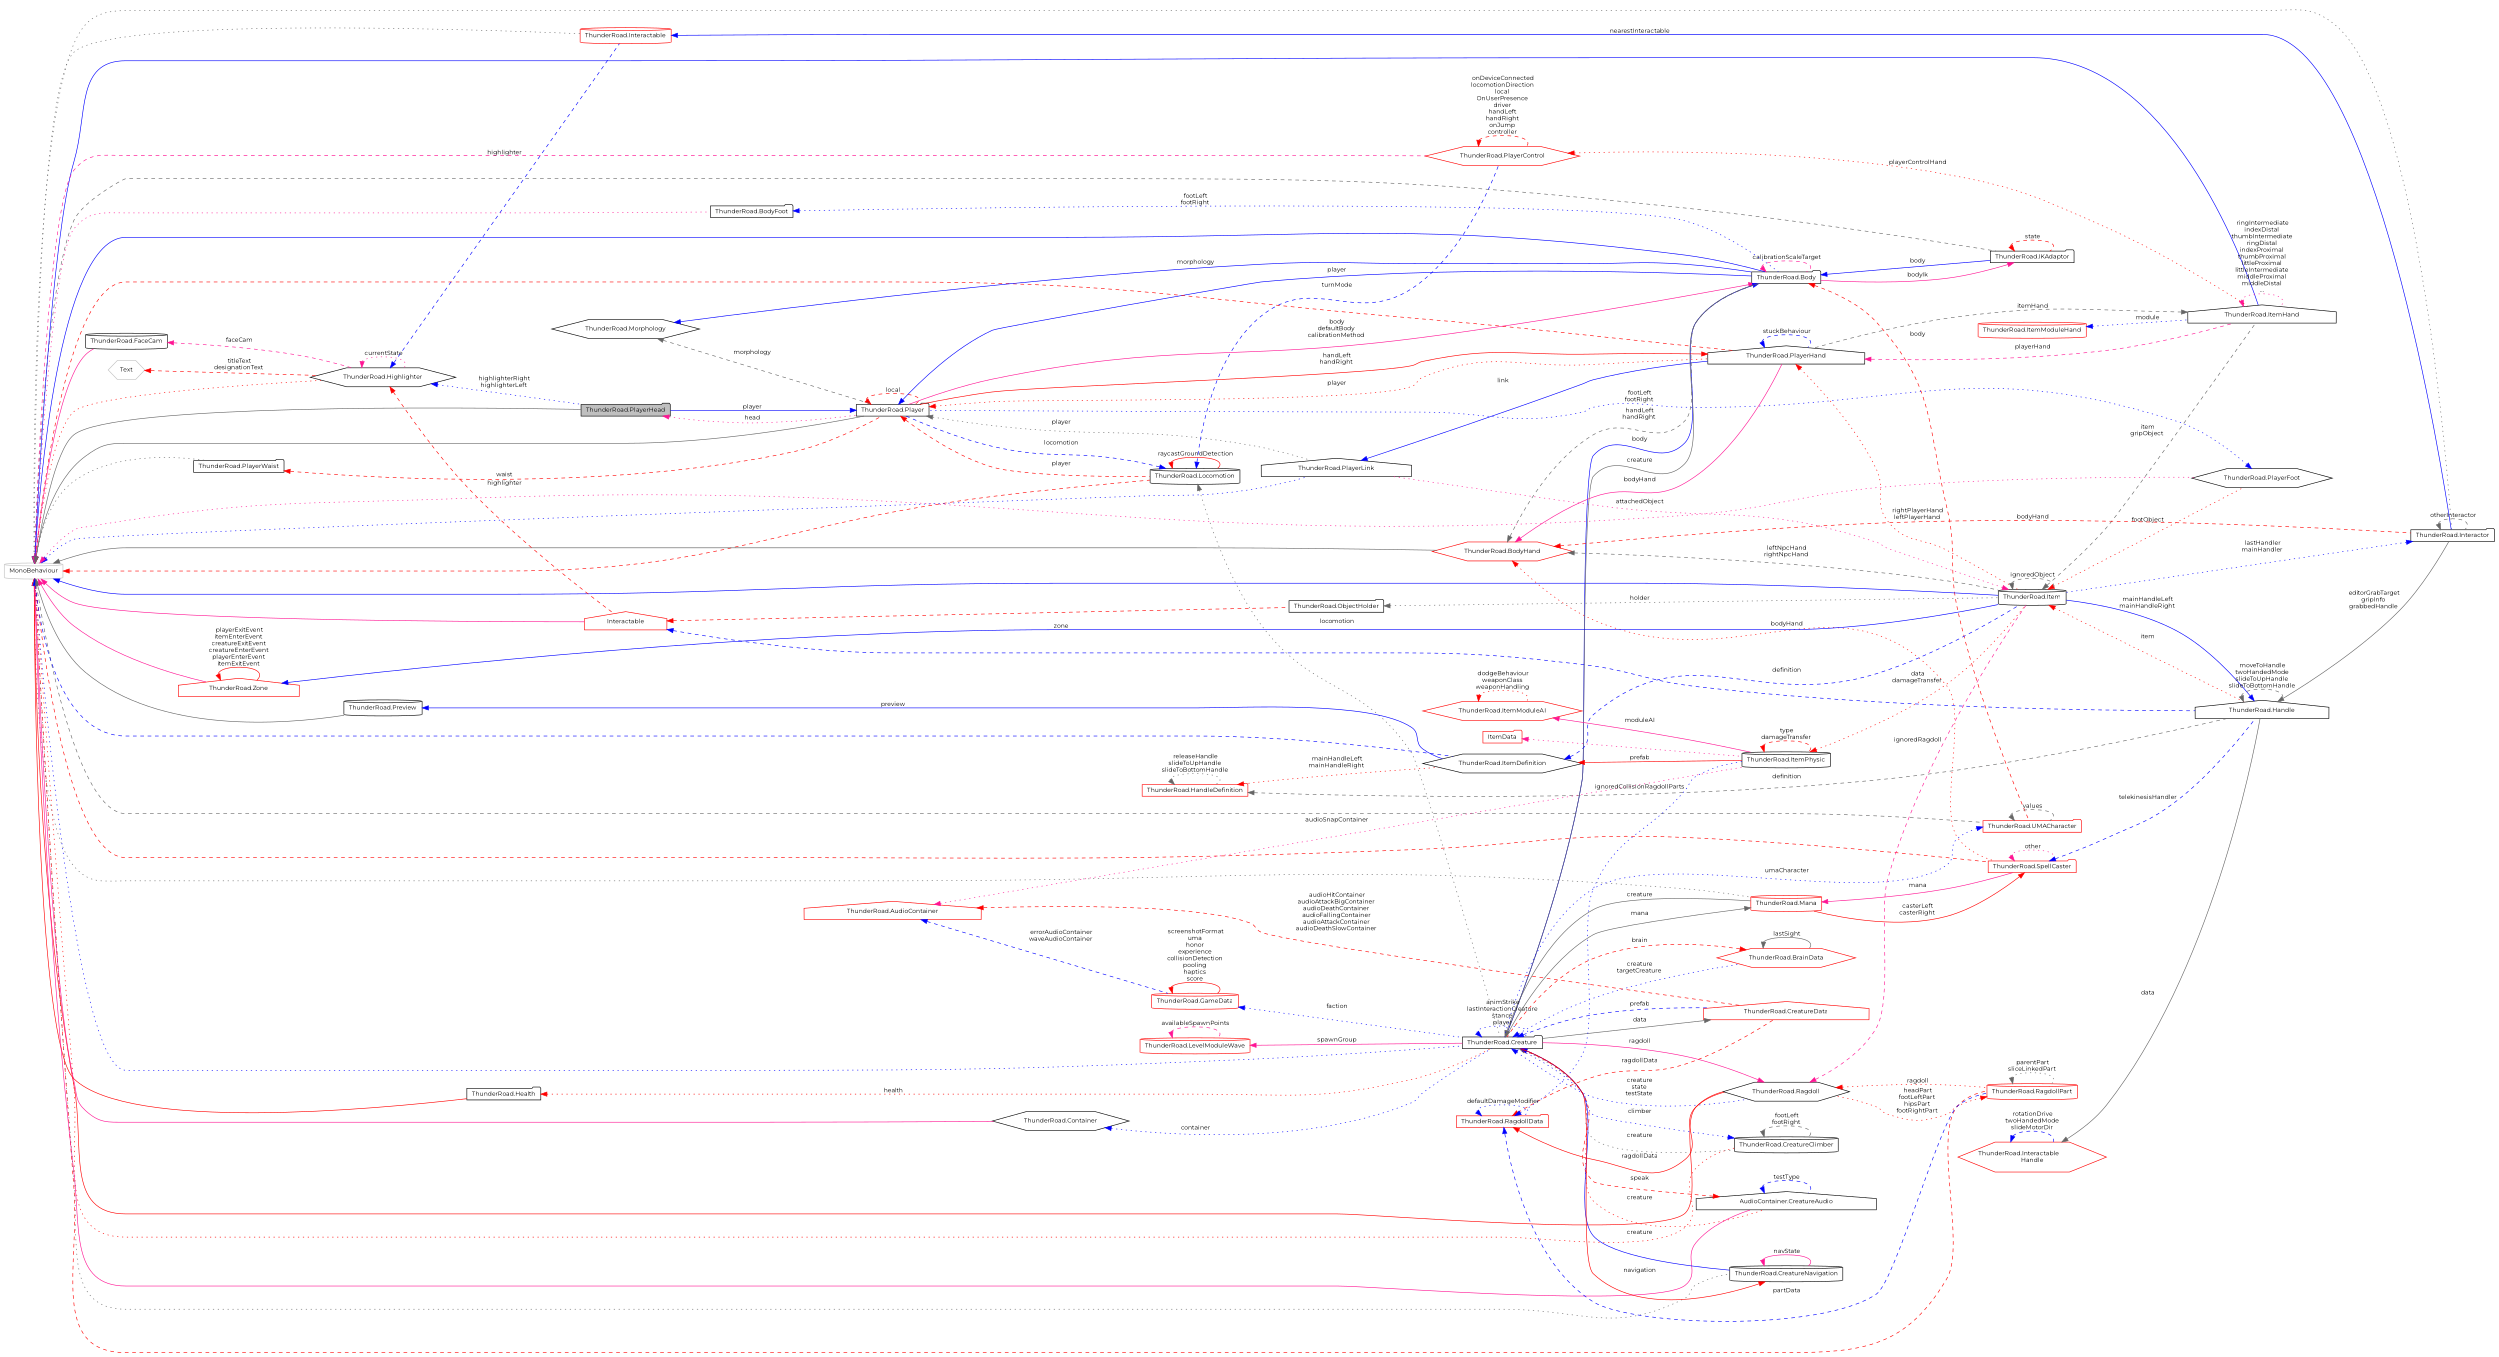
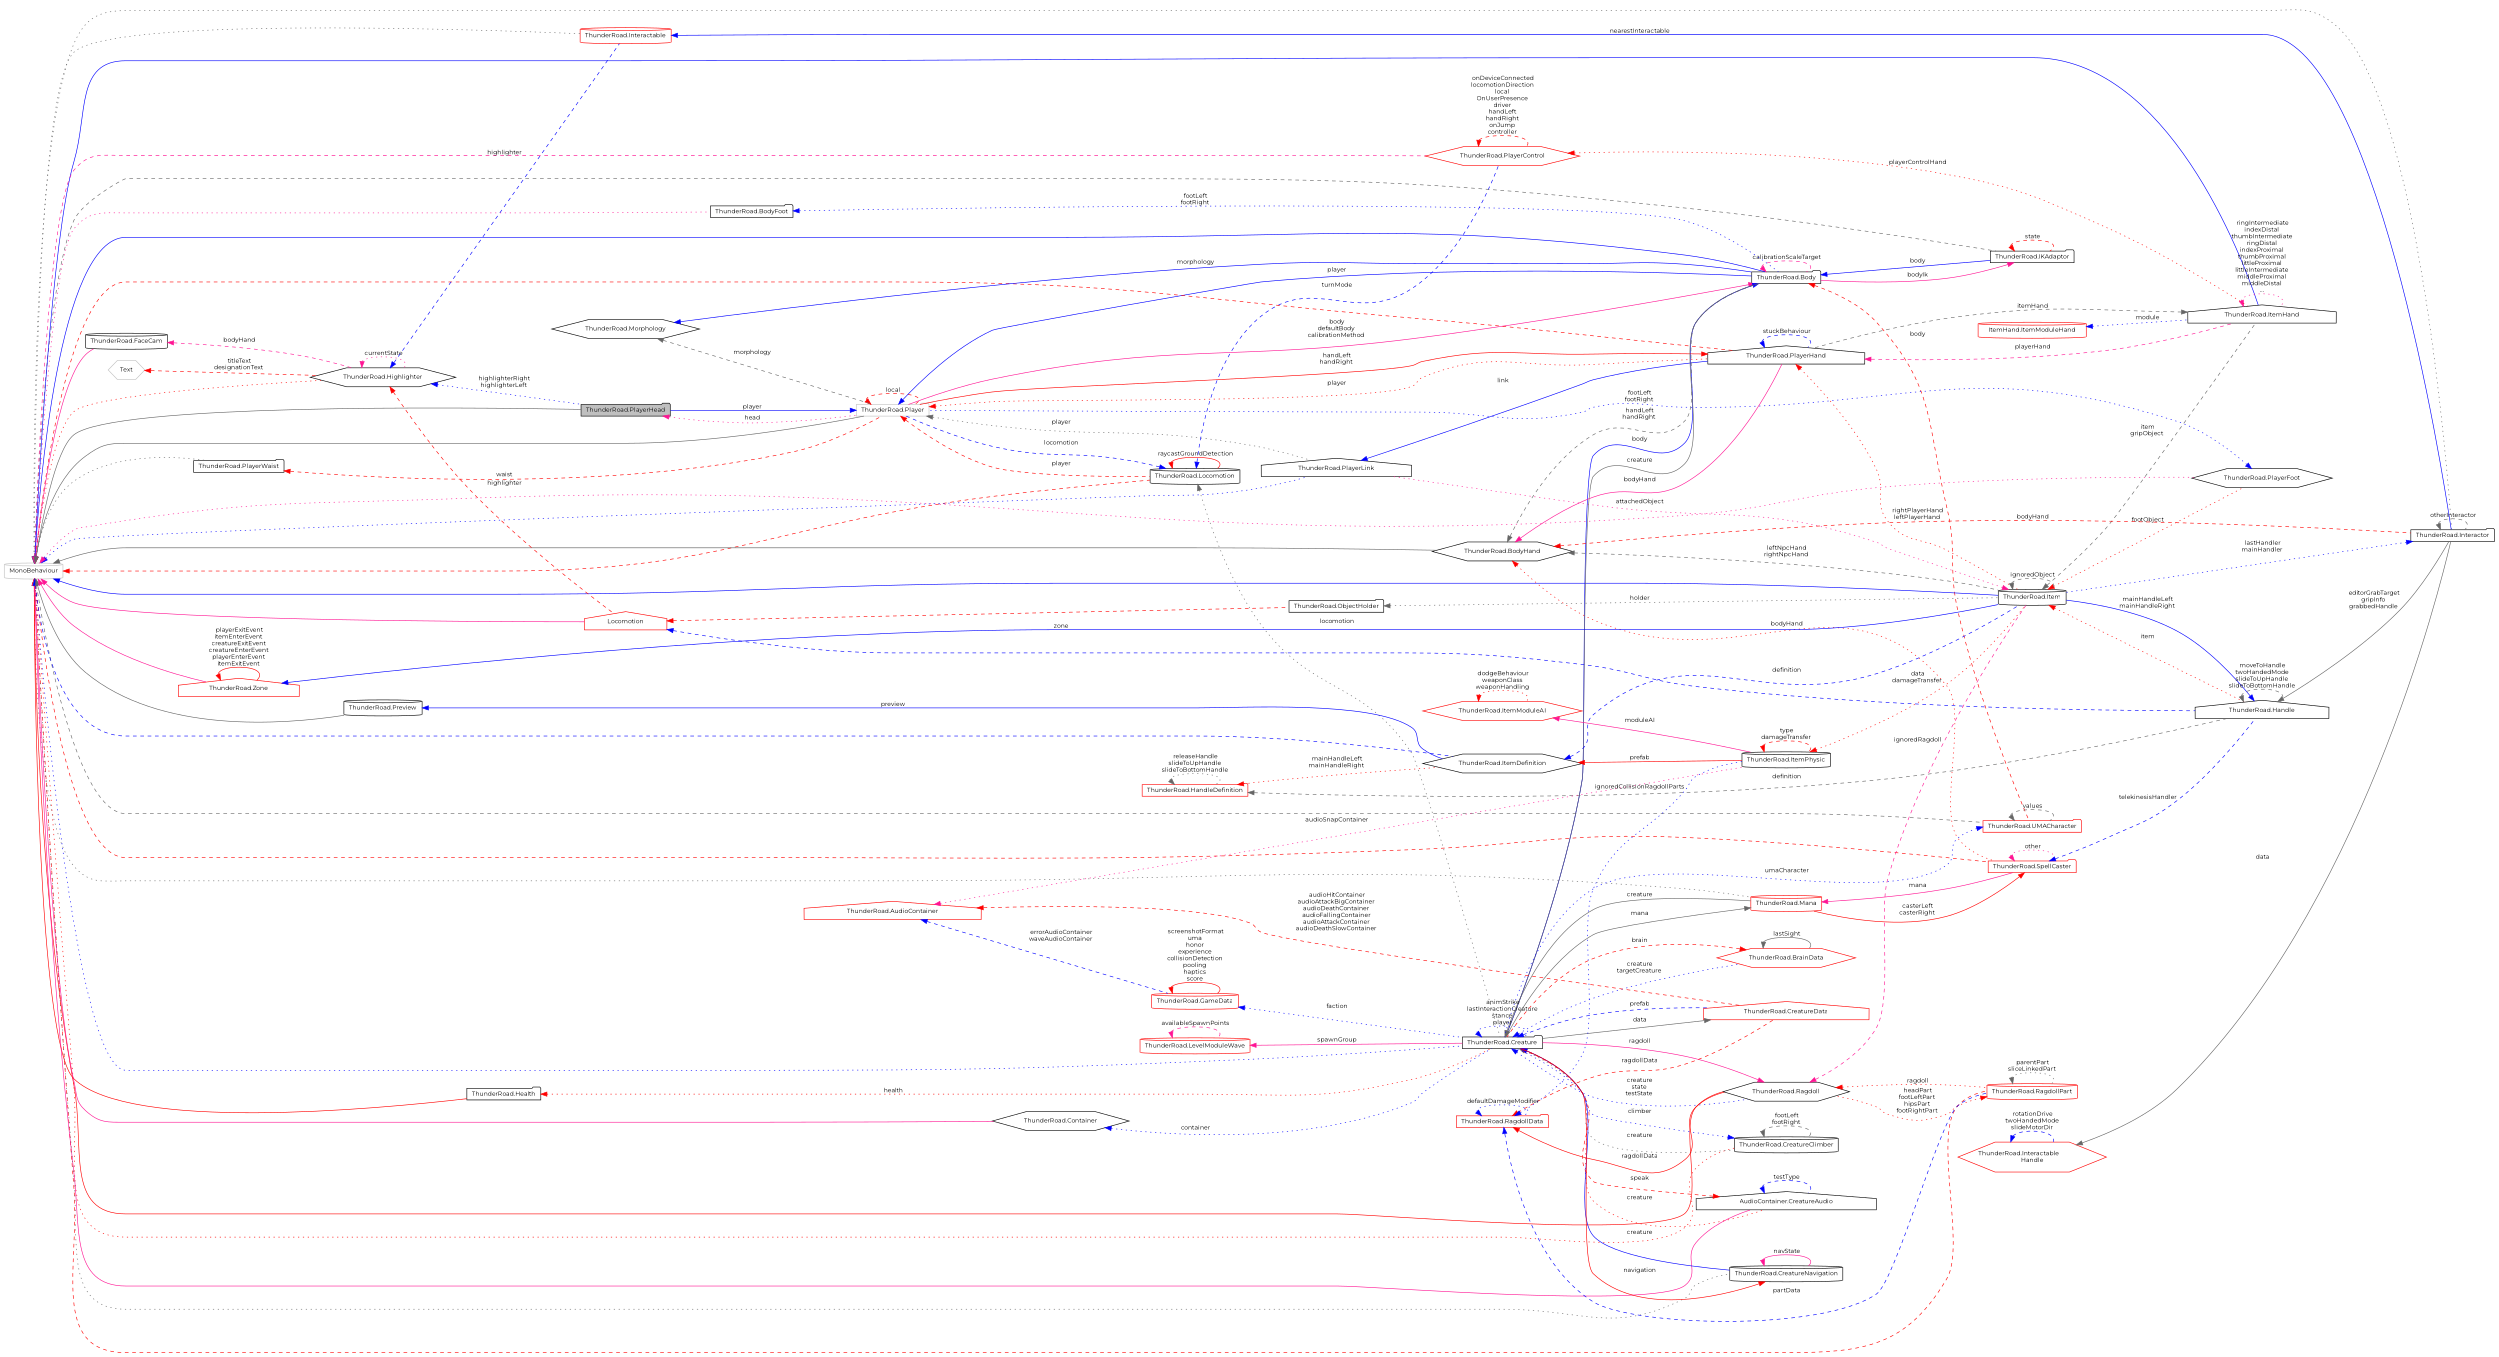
(2032, 330) -> (2032, 330)
(239, 340) -> (239, 340)
(893, 410) -> (893, 410)
(1502, 551) -> (1502, 551)
(626, 622) -> (626, 622)
(1502, 737) -> none
(2195, 945) -> (2324, 882)
